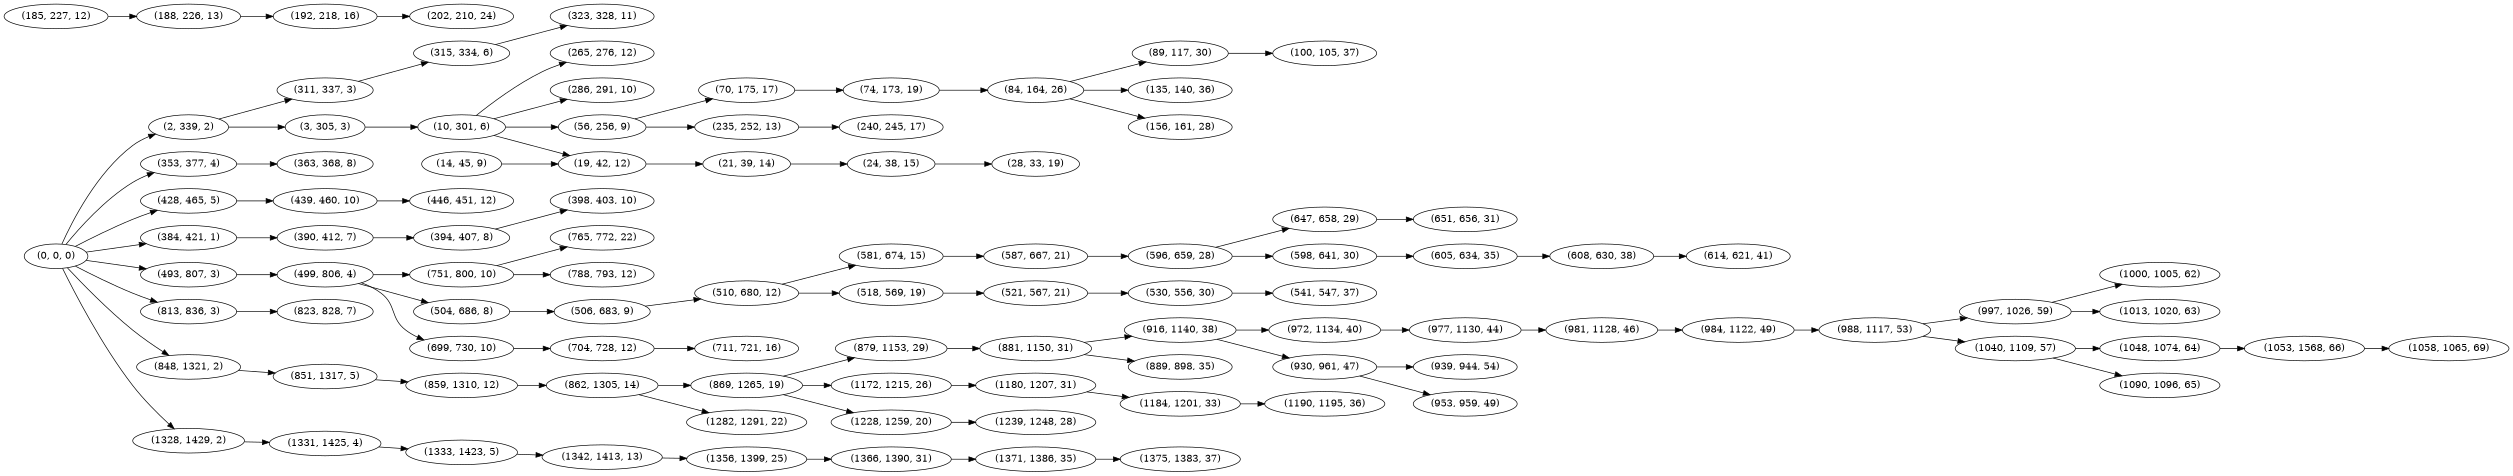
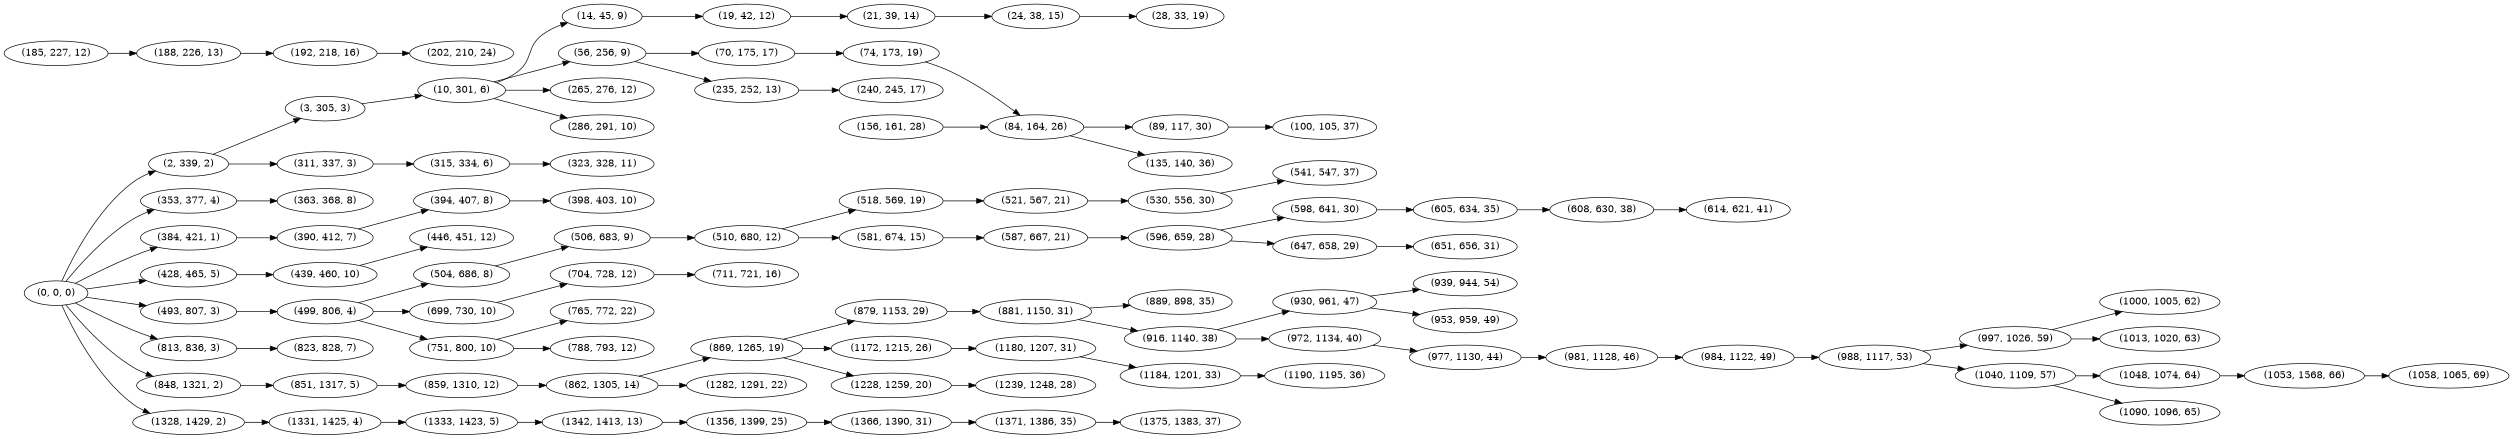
(1104, 108) -> (962, 127)
(528, 145) -> (529, 54)
